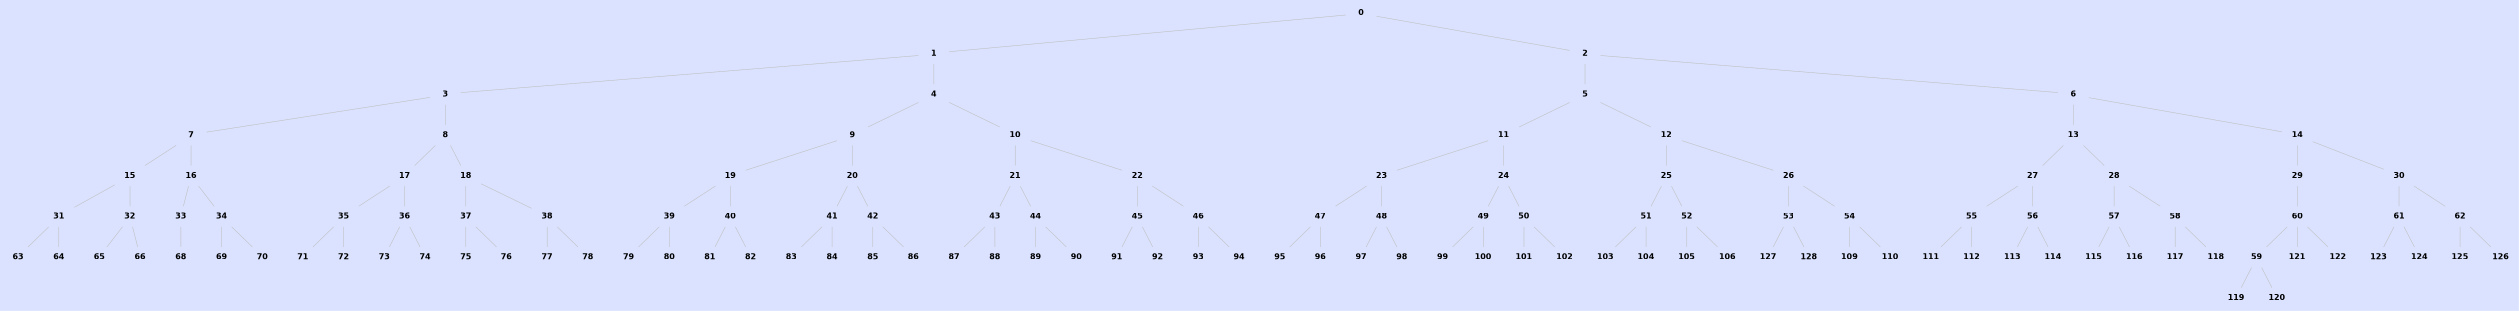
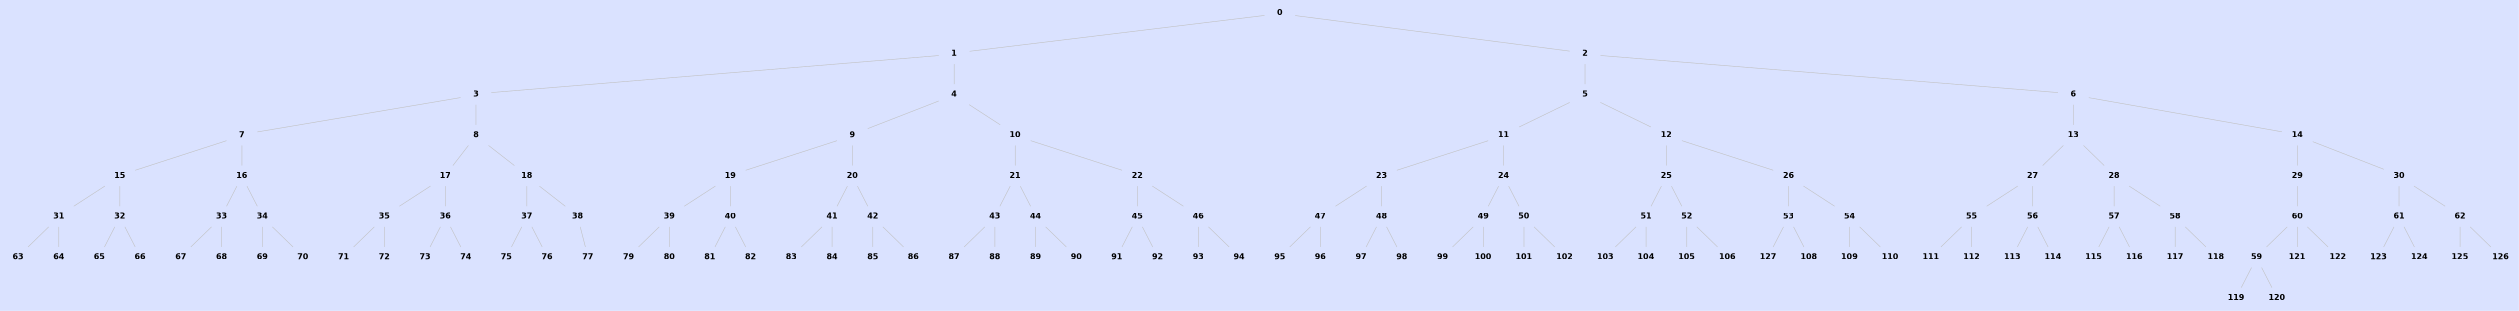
none -> (181, 257)
(588, 257) -> none
(1809, 257) -> (1809, 257)
